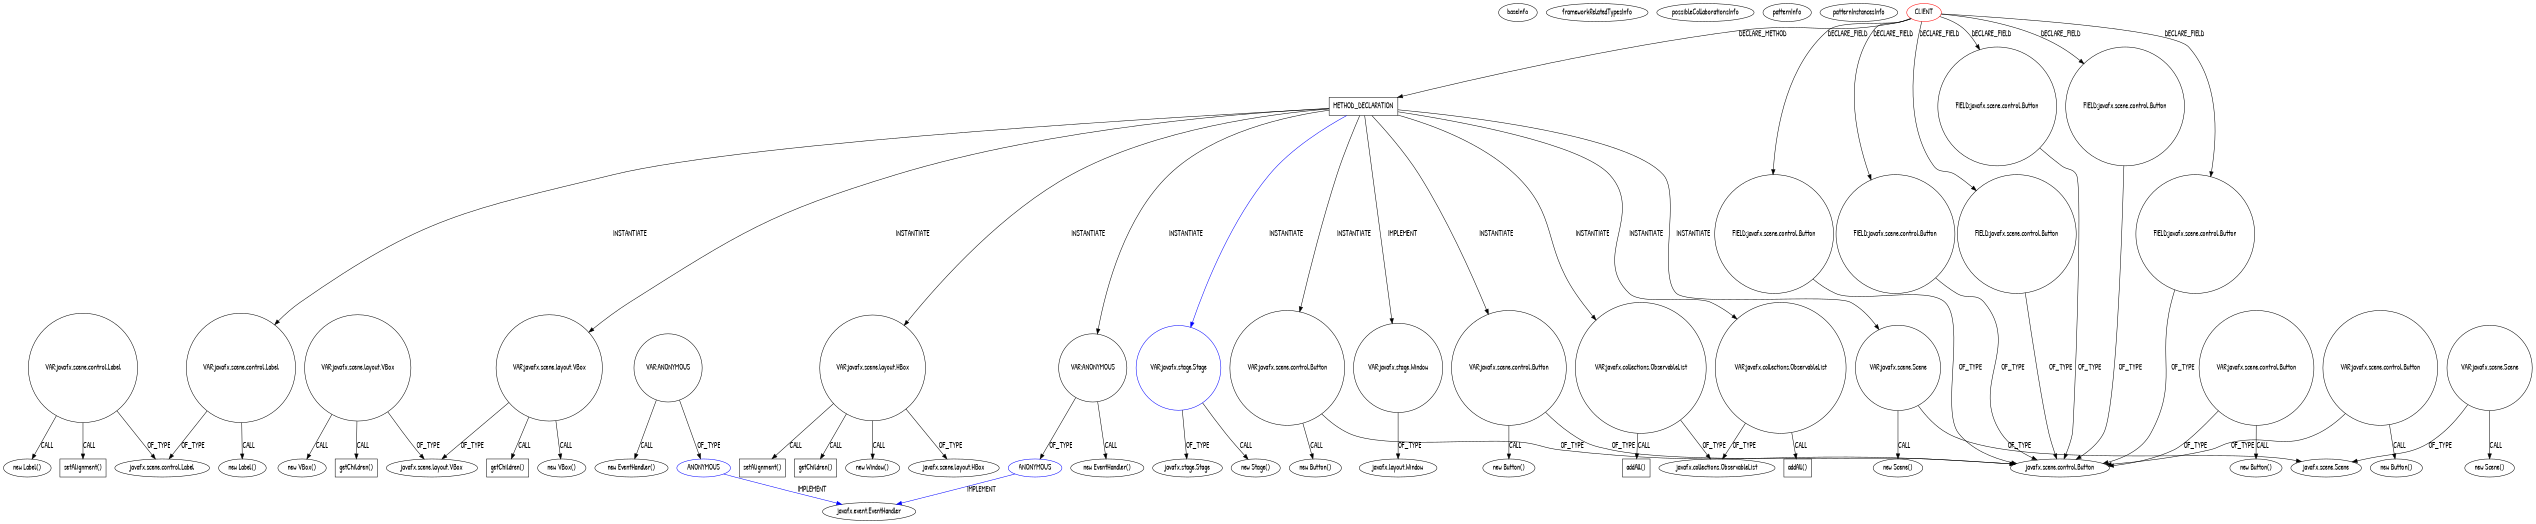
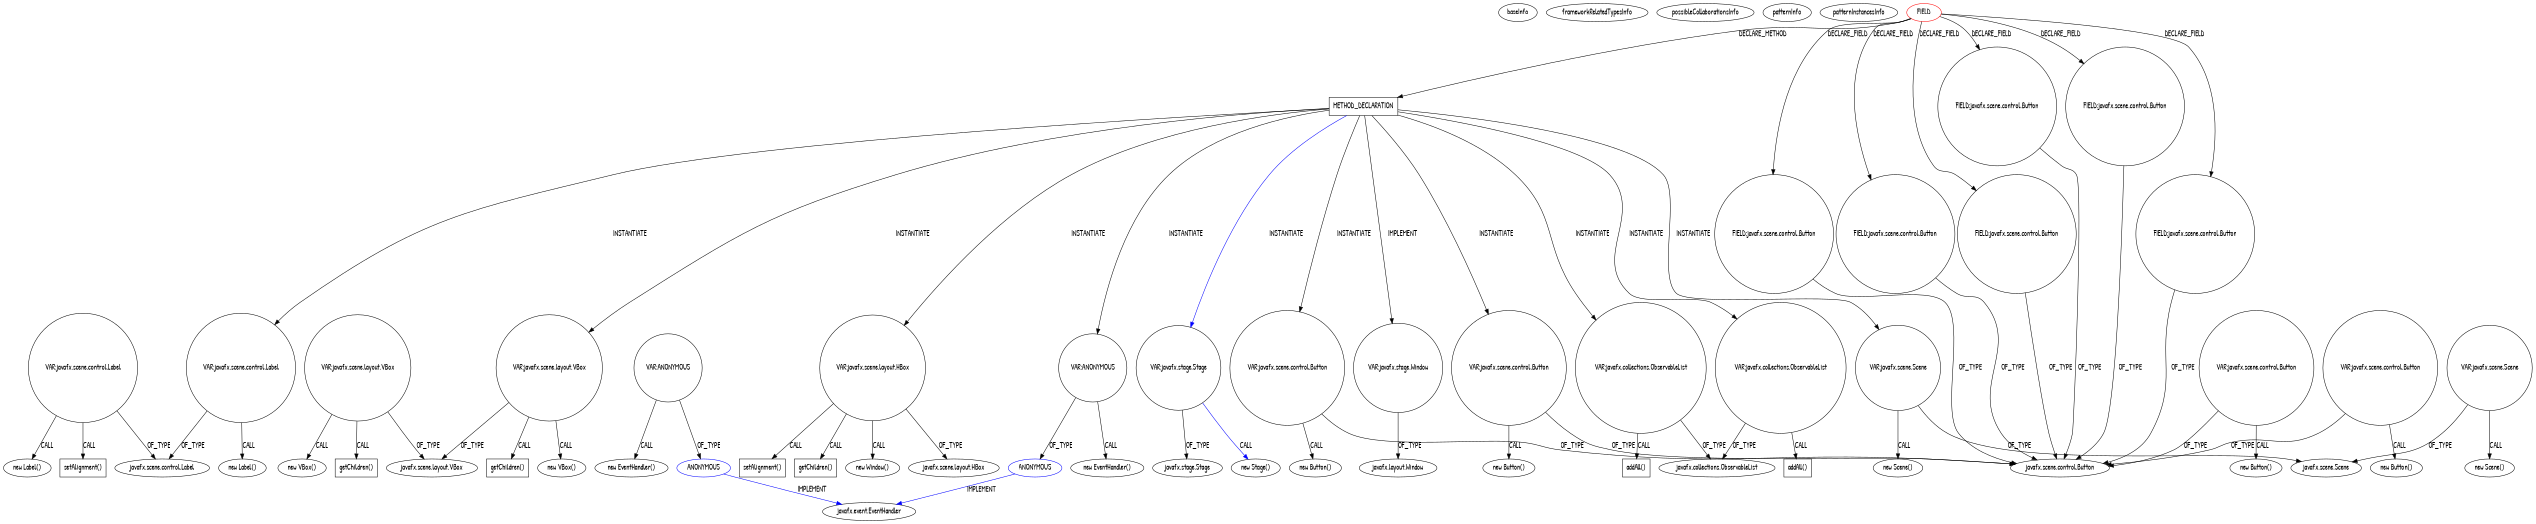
(1924, 13) -> (1924, 13)
(1178, 368) -> (1178, 368)
(1223, 430) -> (1223, 430)
